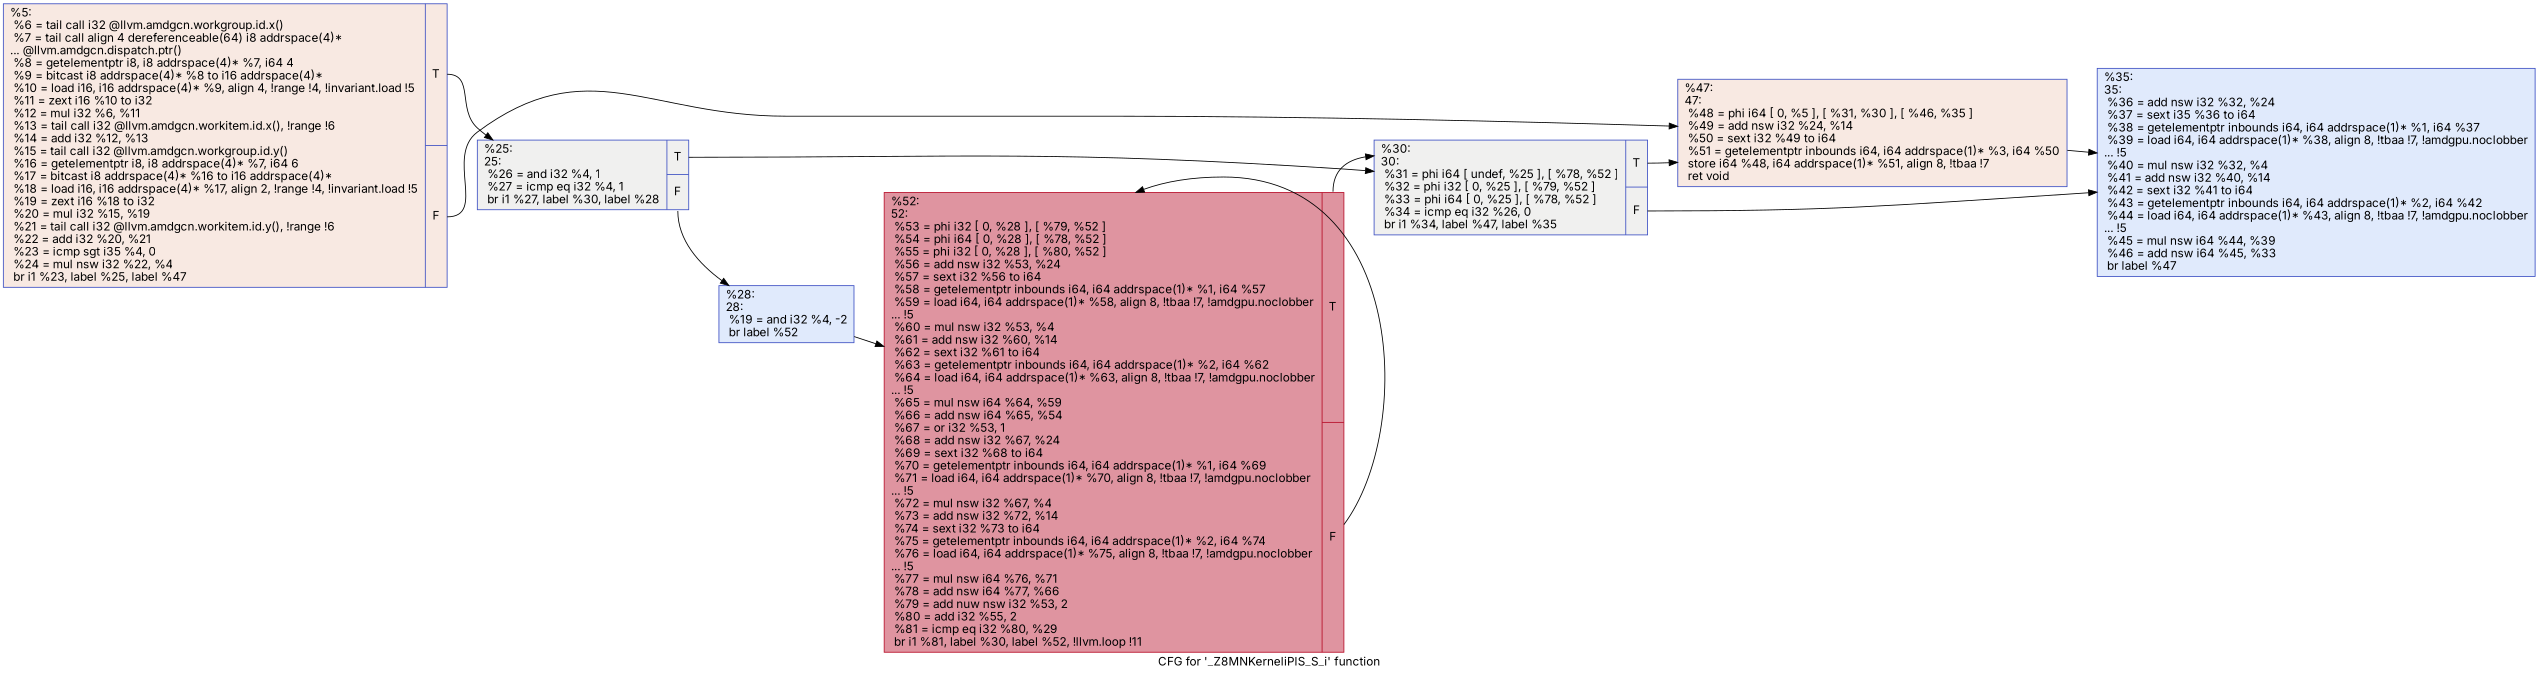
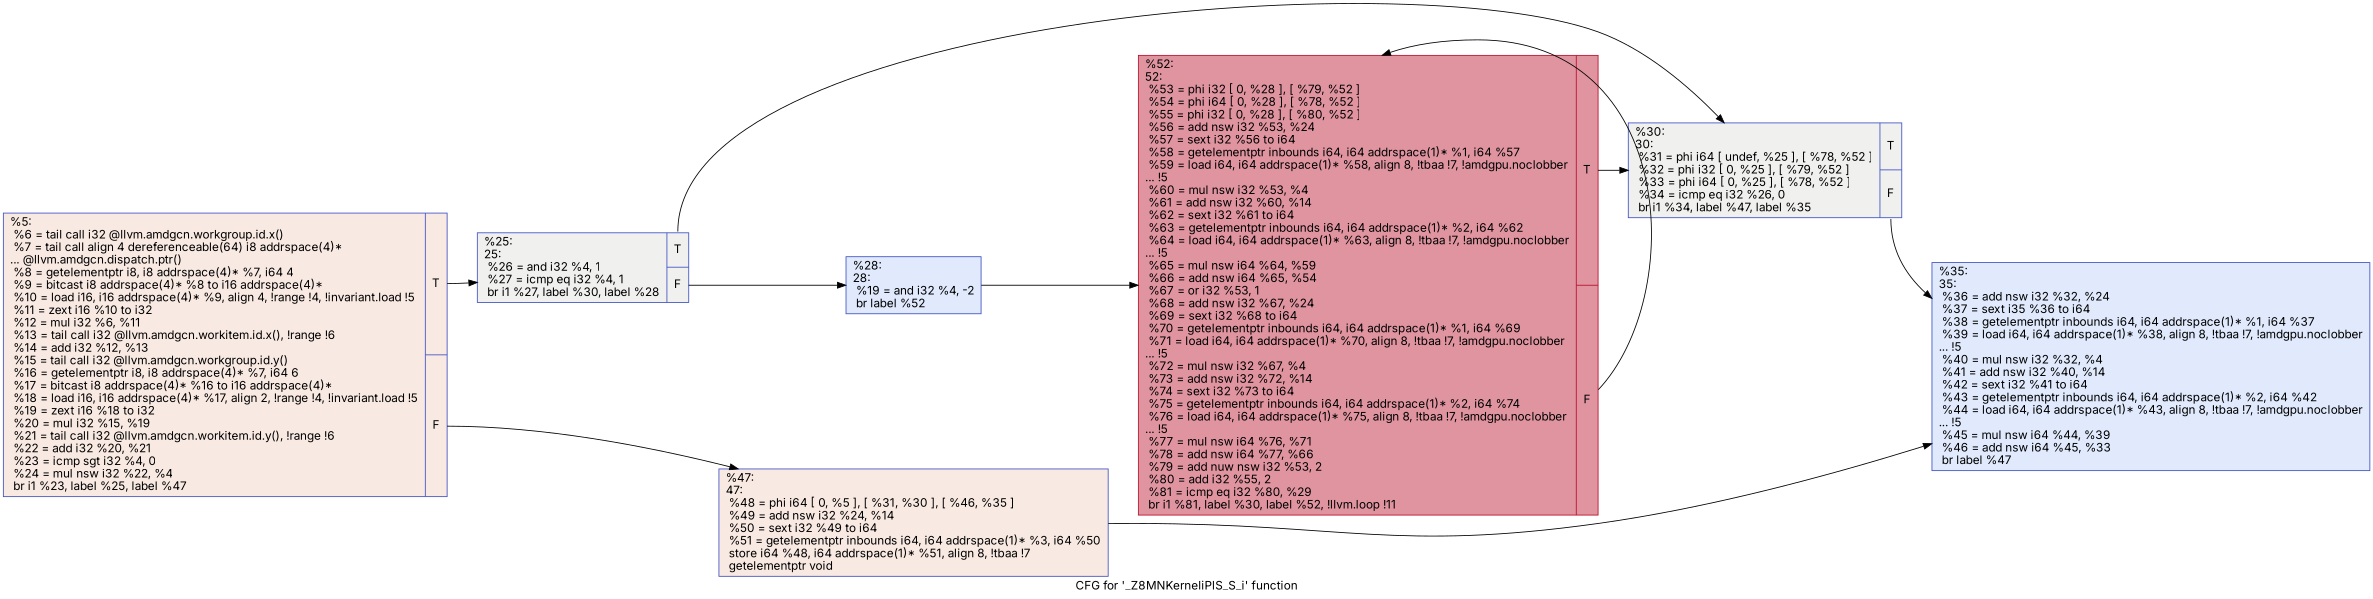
(1658, 163) -> none
(1707, 177) -> (779, 566)
(83, 252) -> (83, 461)
